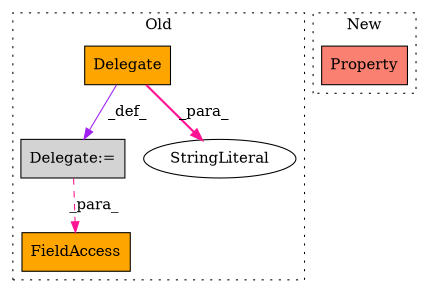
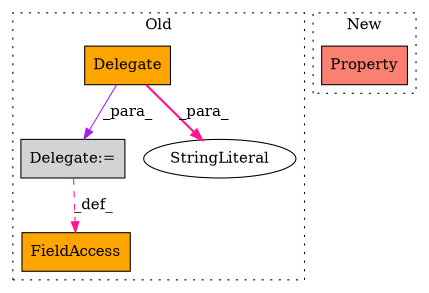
(128, 112) -> (128, 112)
(94, 205) -> (94, 205)
